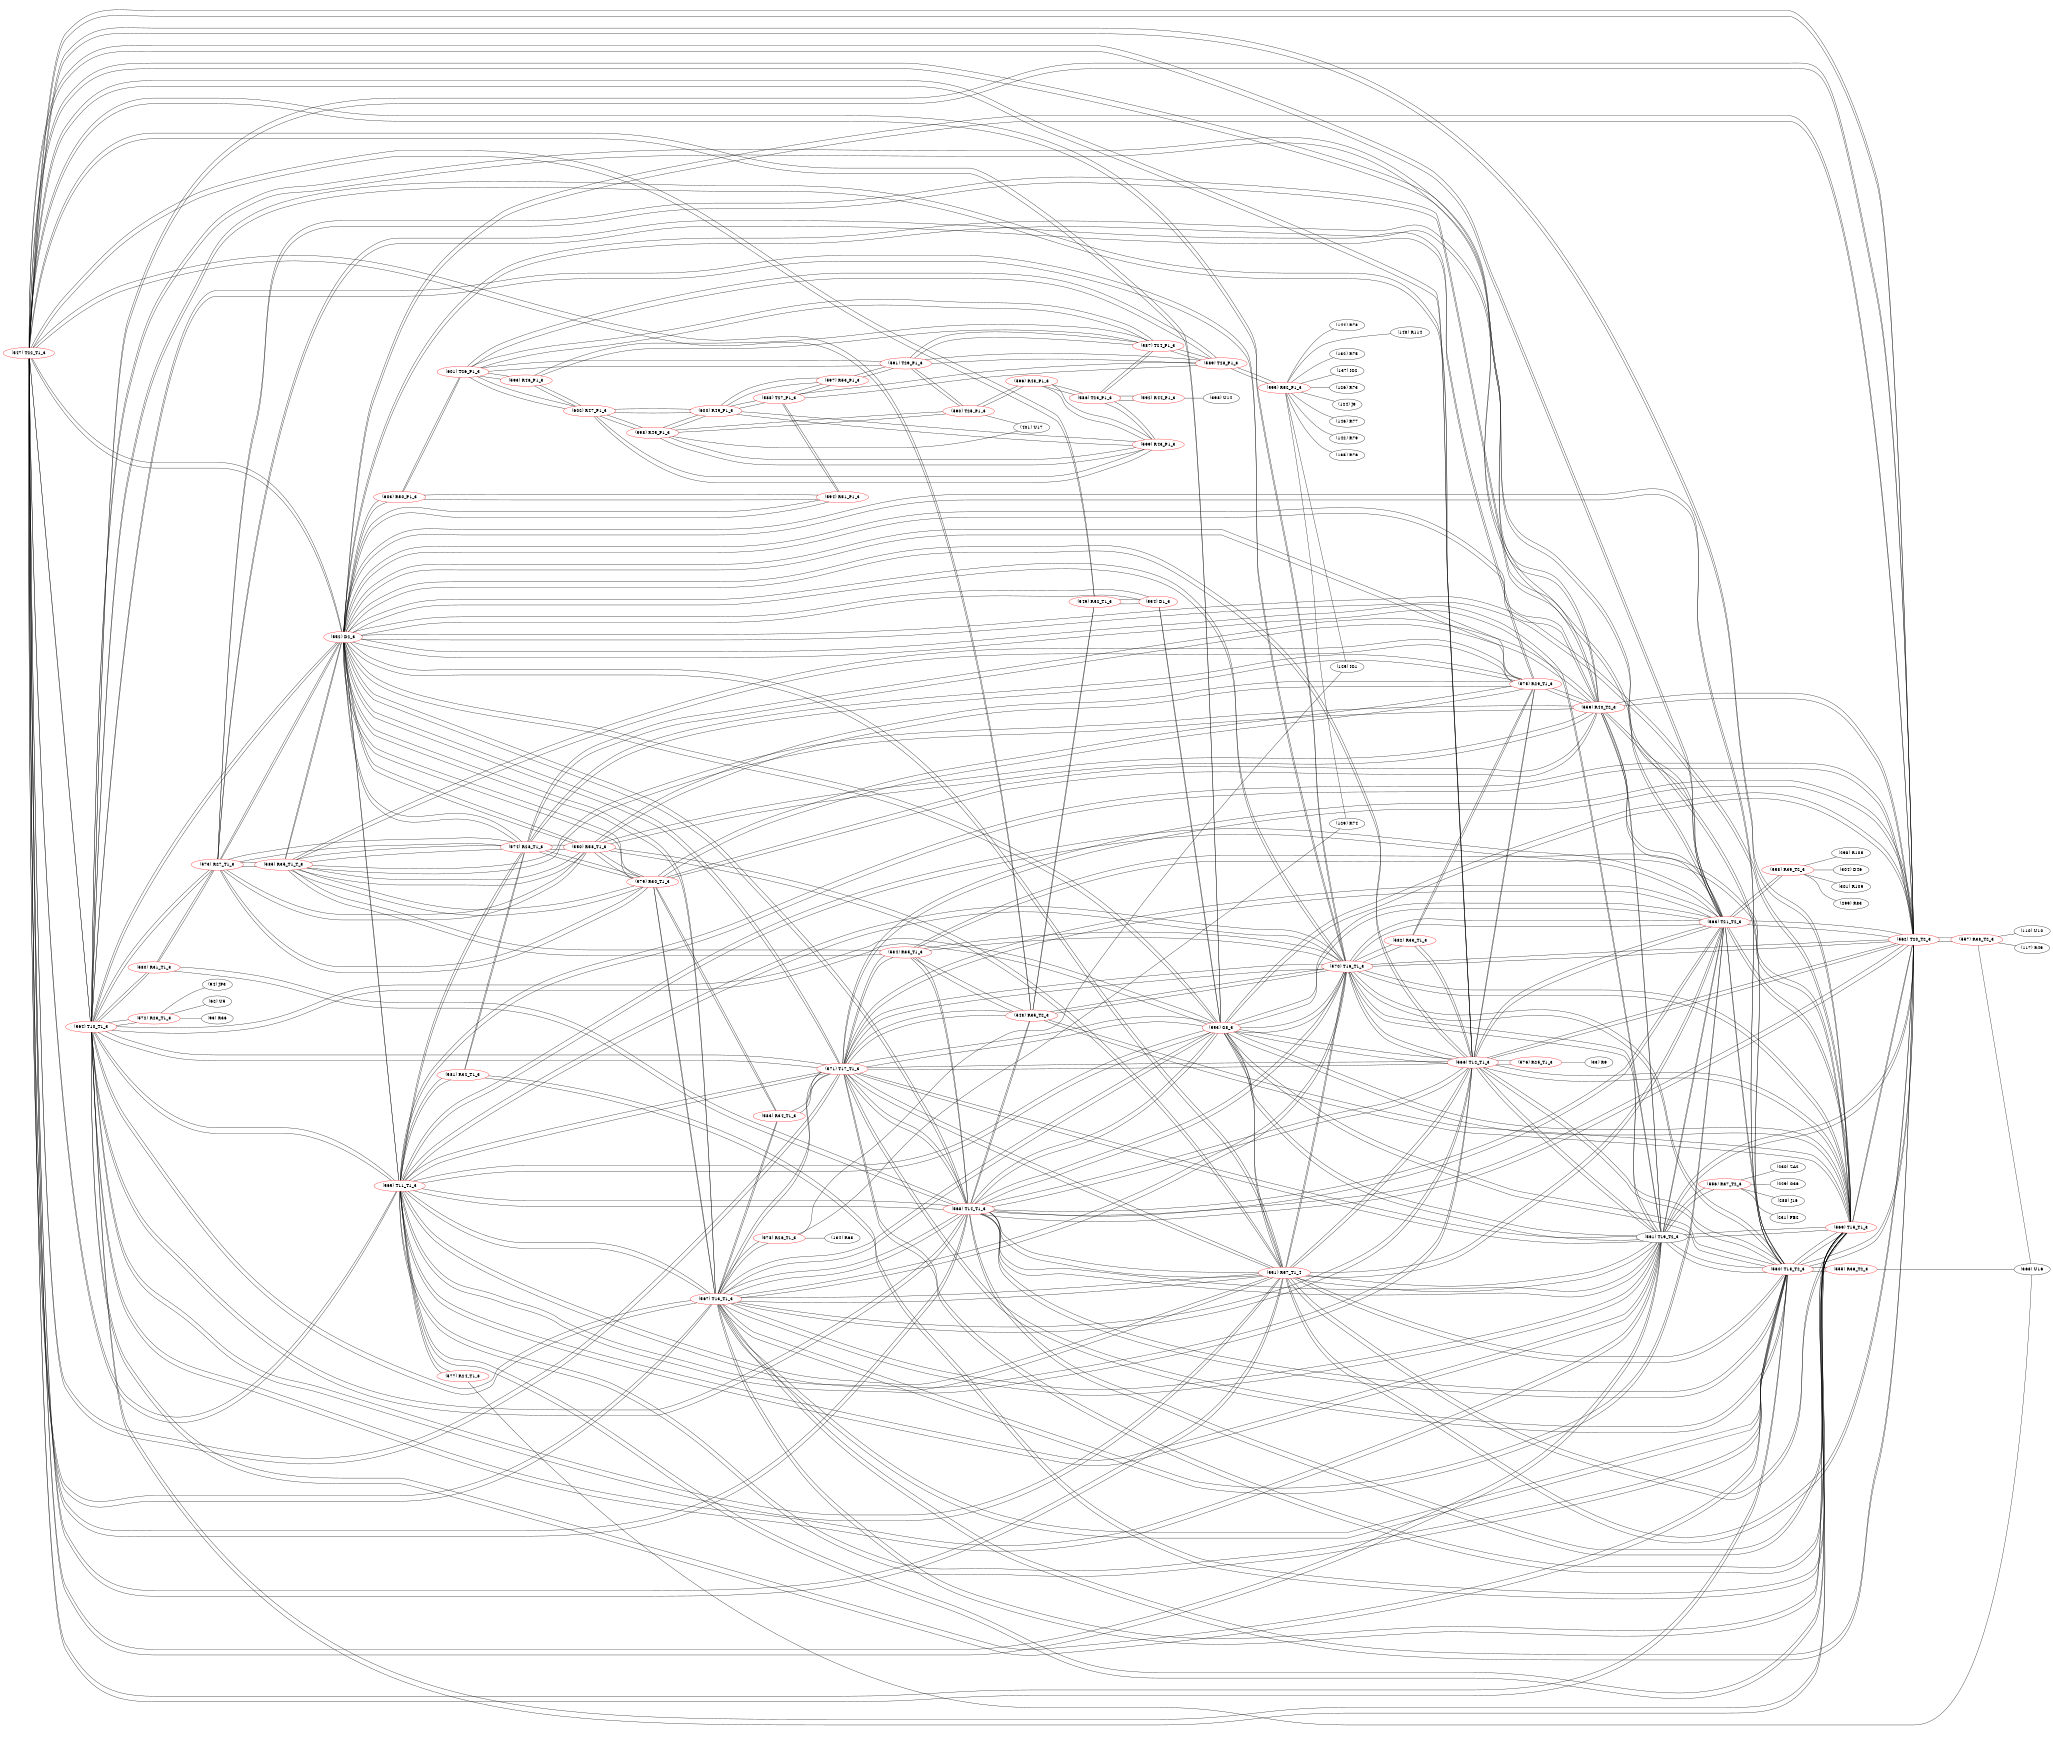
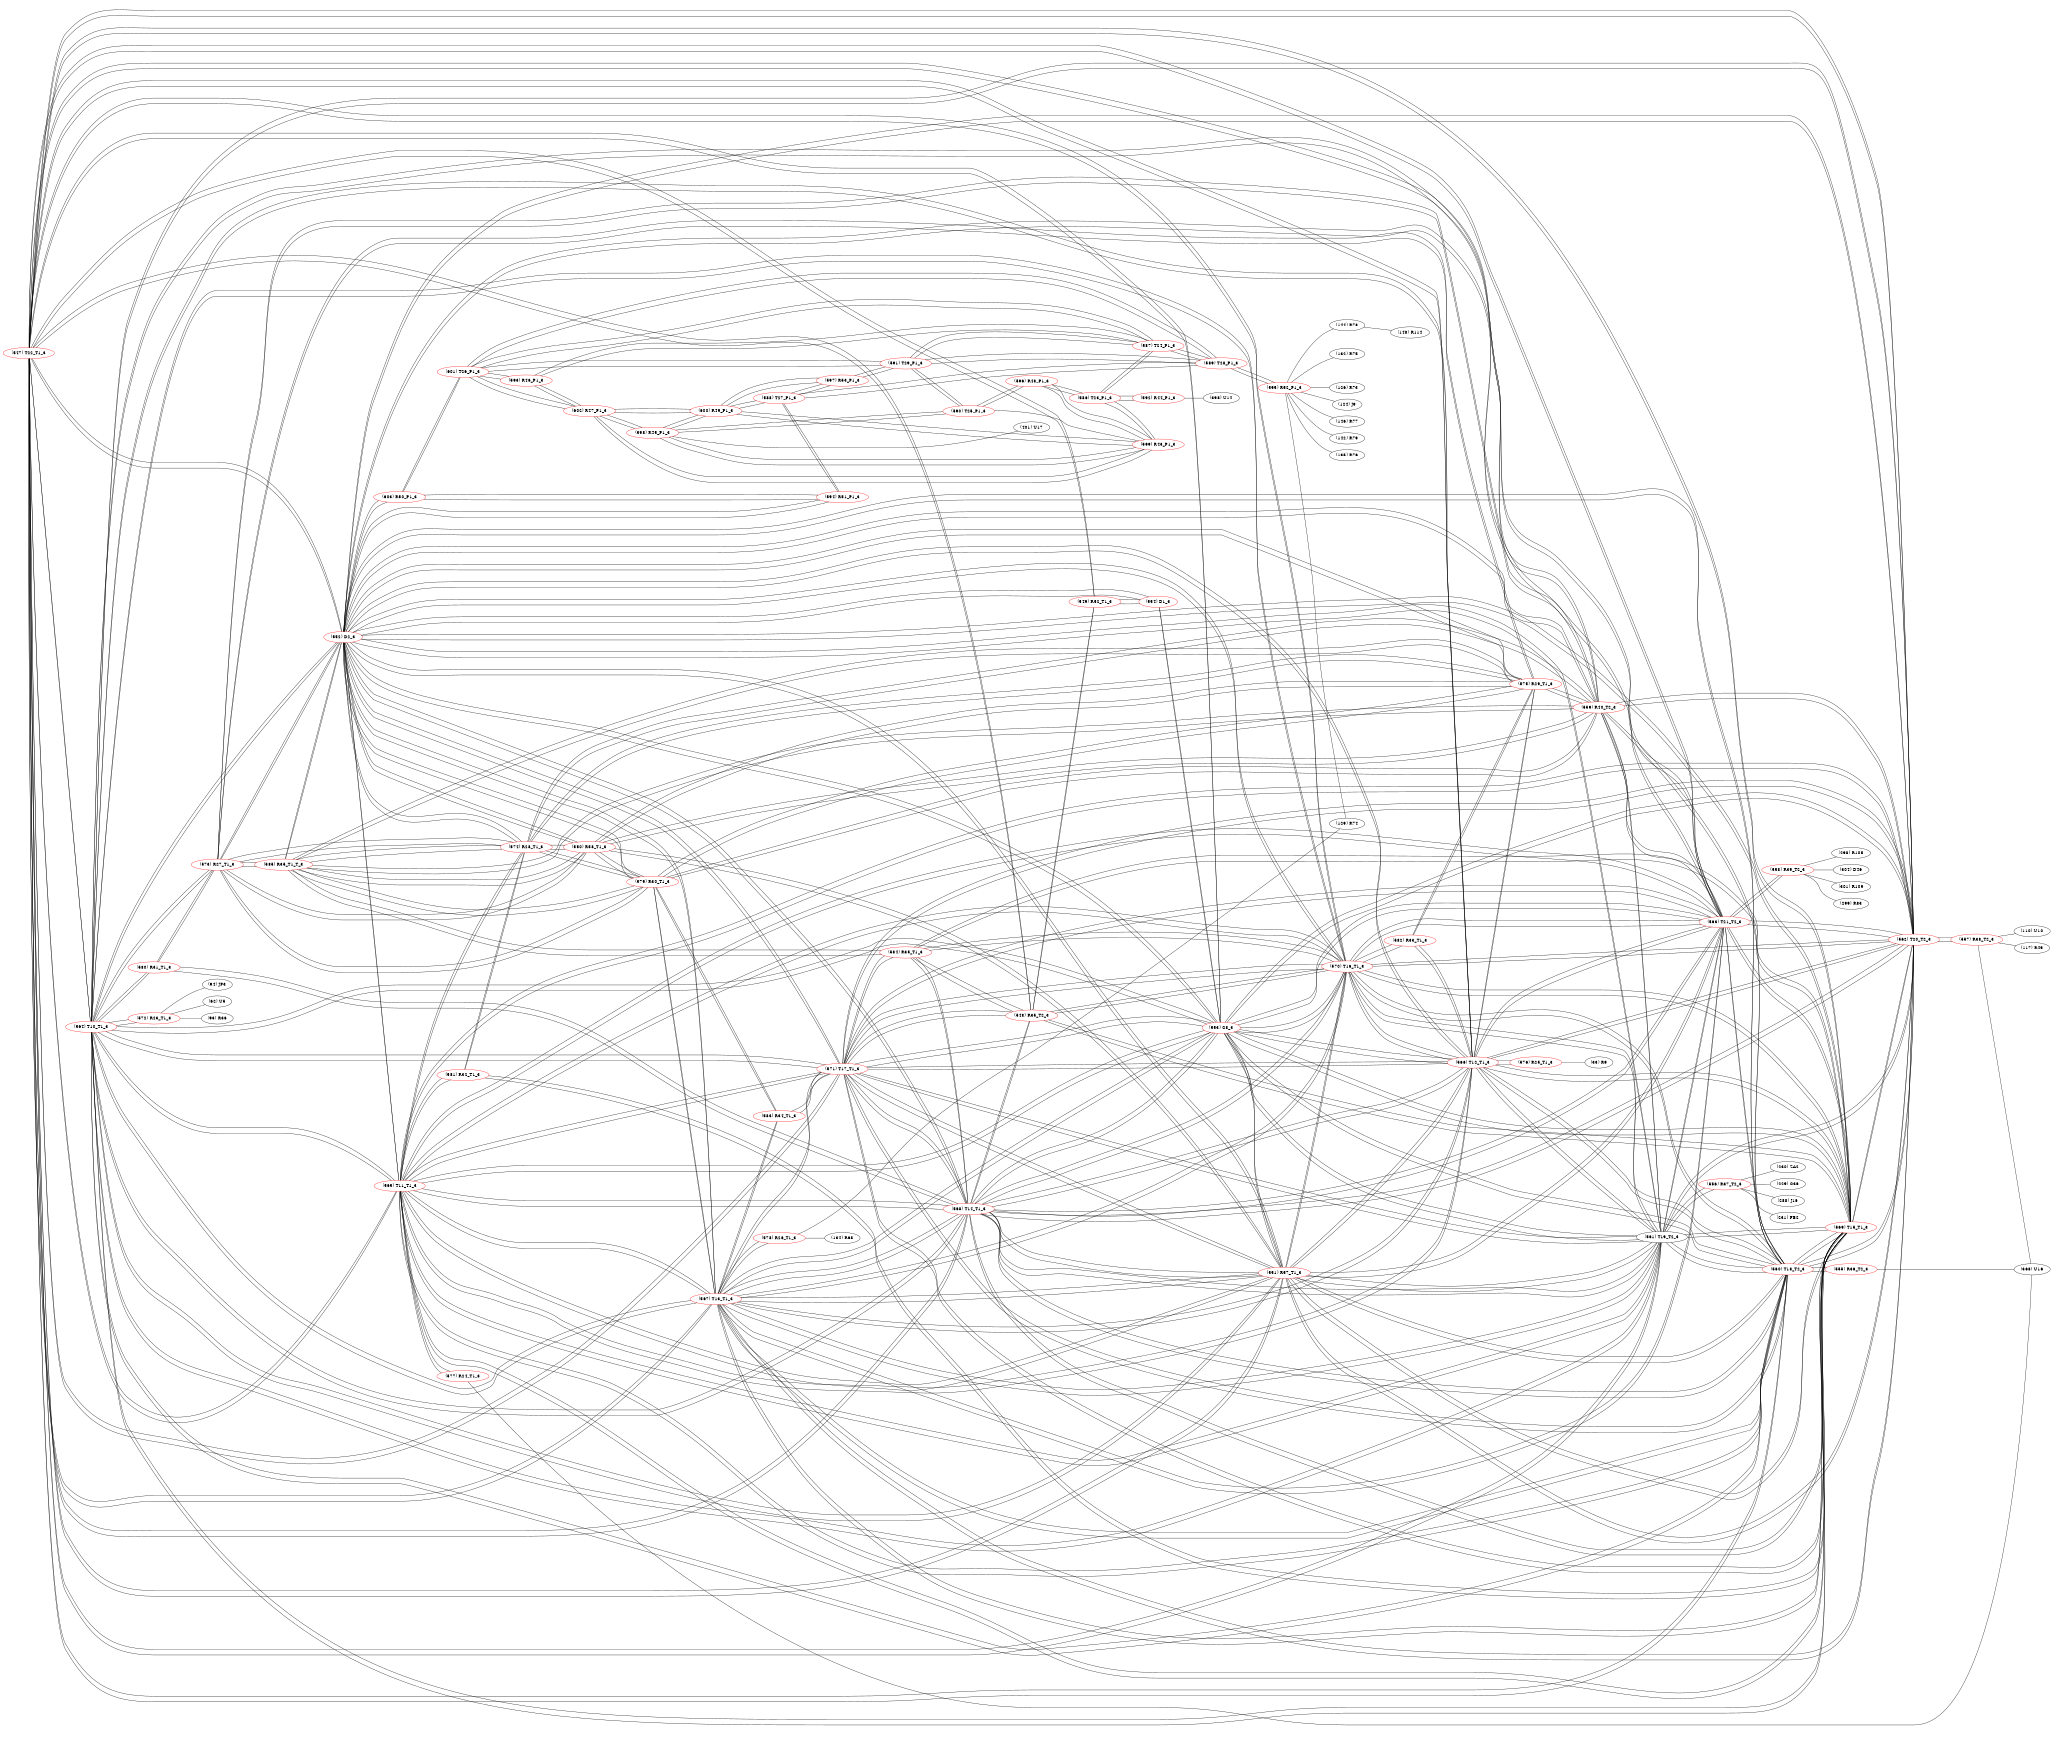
(1331, 342) -> (1378, 329)
(1347, 371) -> none
(1002, 420) -> (1066, 424)
(1347, 667) -> none
(1284, 1273) -> (1284, 1273)
